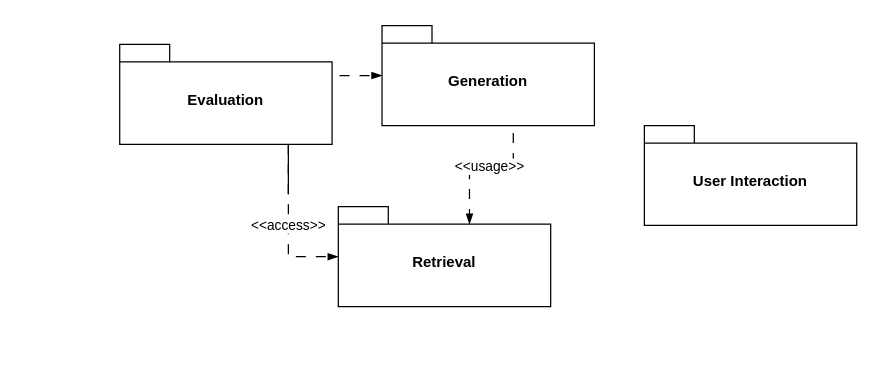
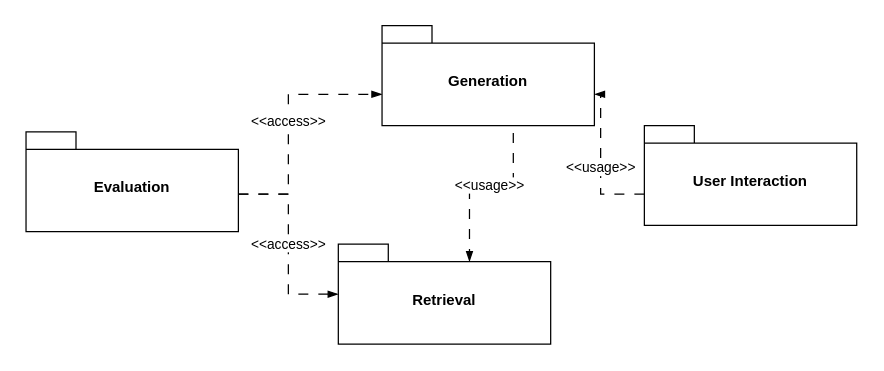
(226, 94) -> (132, 182)
none -> (601, 146)
(444, 257) -> (444, 294)
